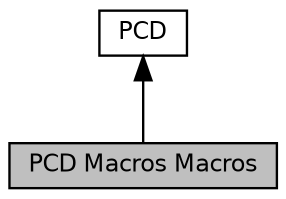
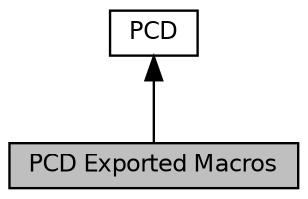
(143, 166) -> (154, 166)
